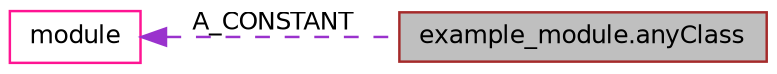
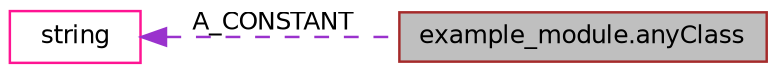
(75, 37) -> (75, 37)
